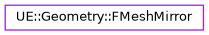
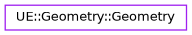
(104, 18) -> (96, 18)
